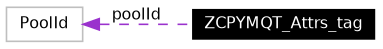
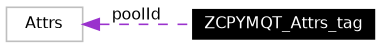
(45, 24) -> (45, 24)
